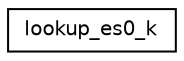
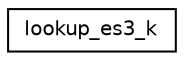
(92, 30) -> (92, 30)
